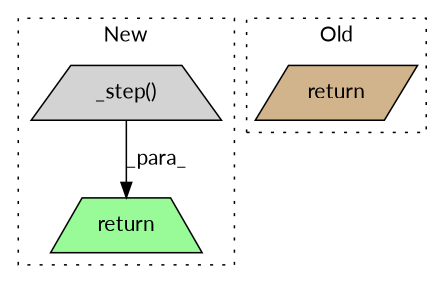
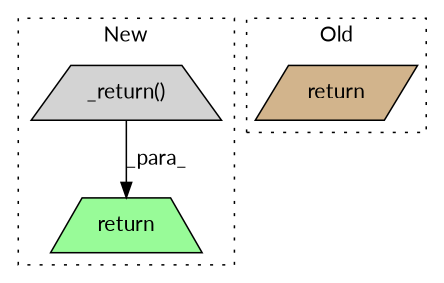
(126, 93) -> (126, 93)
